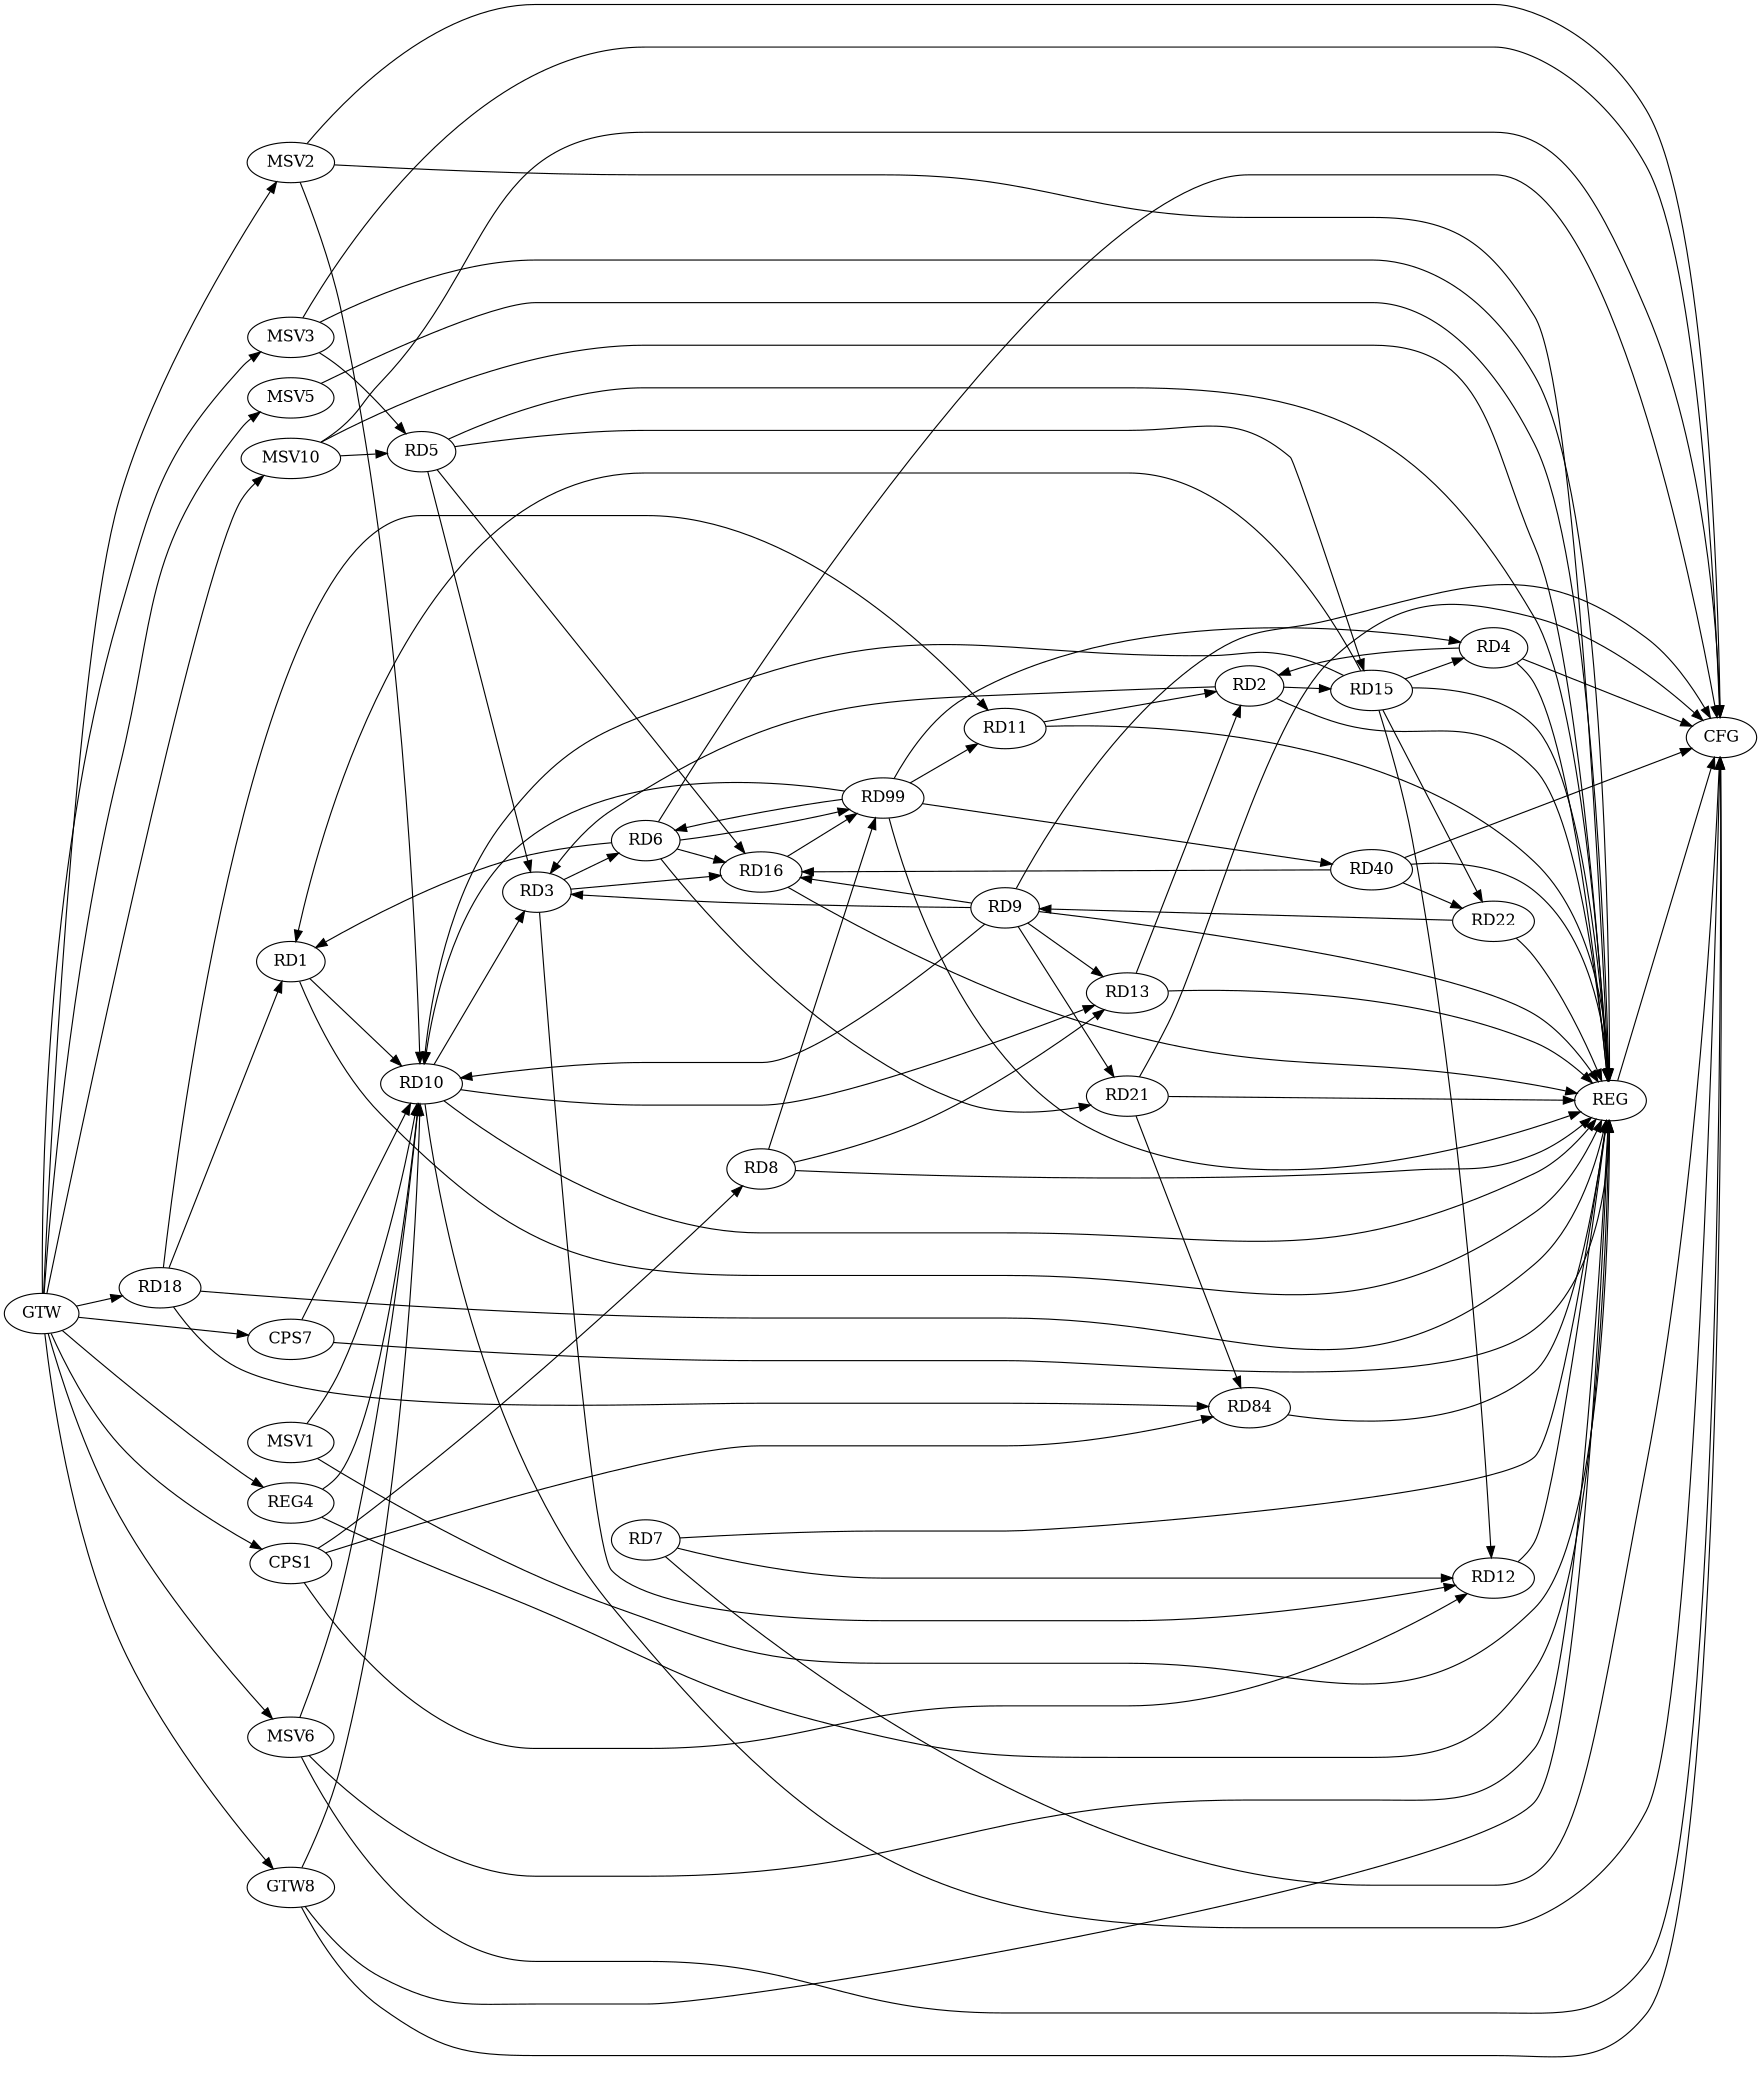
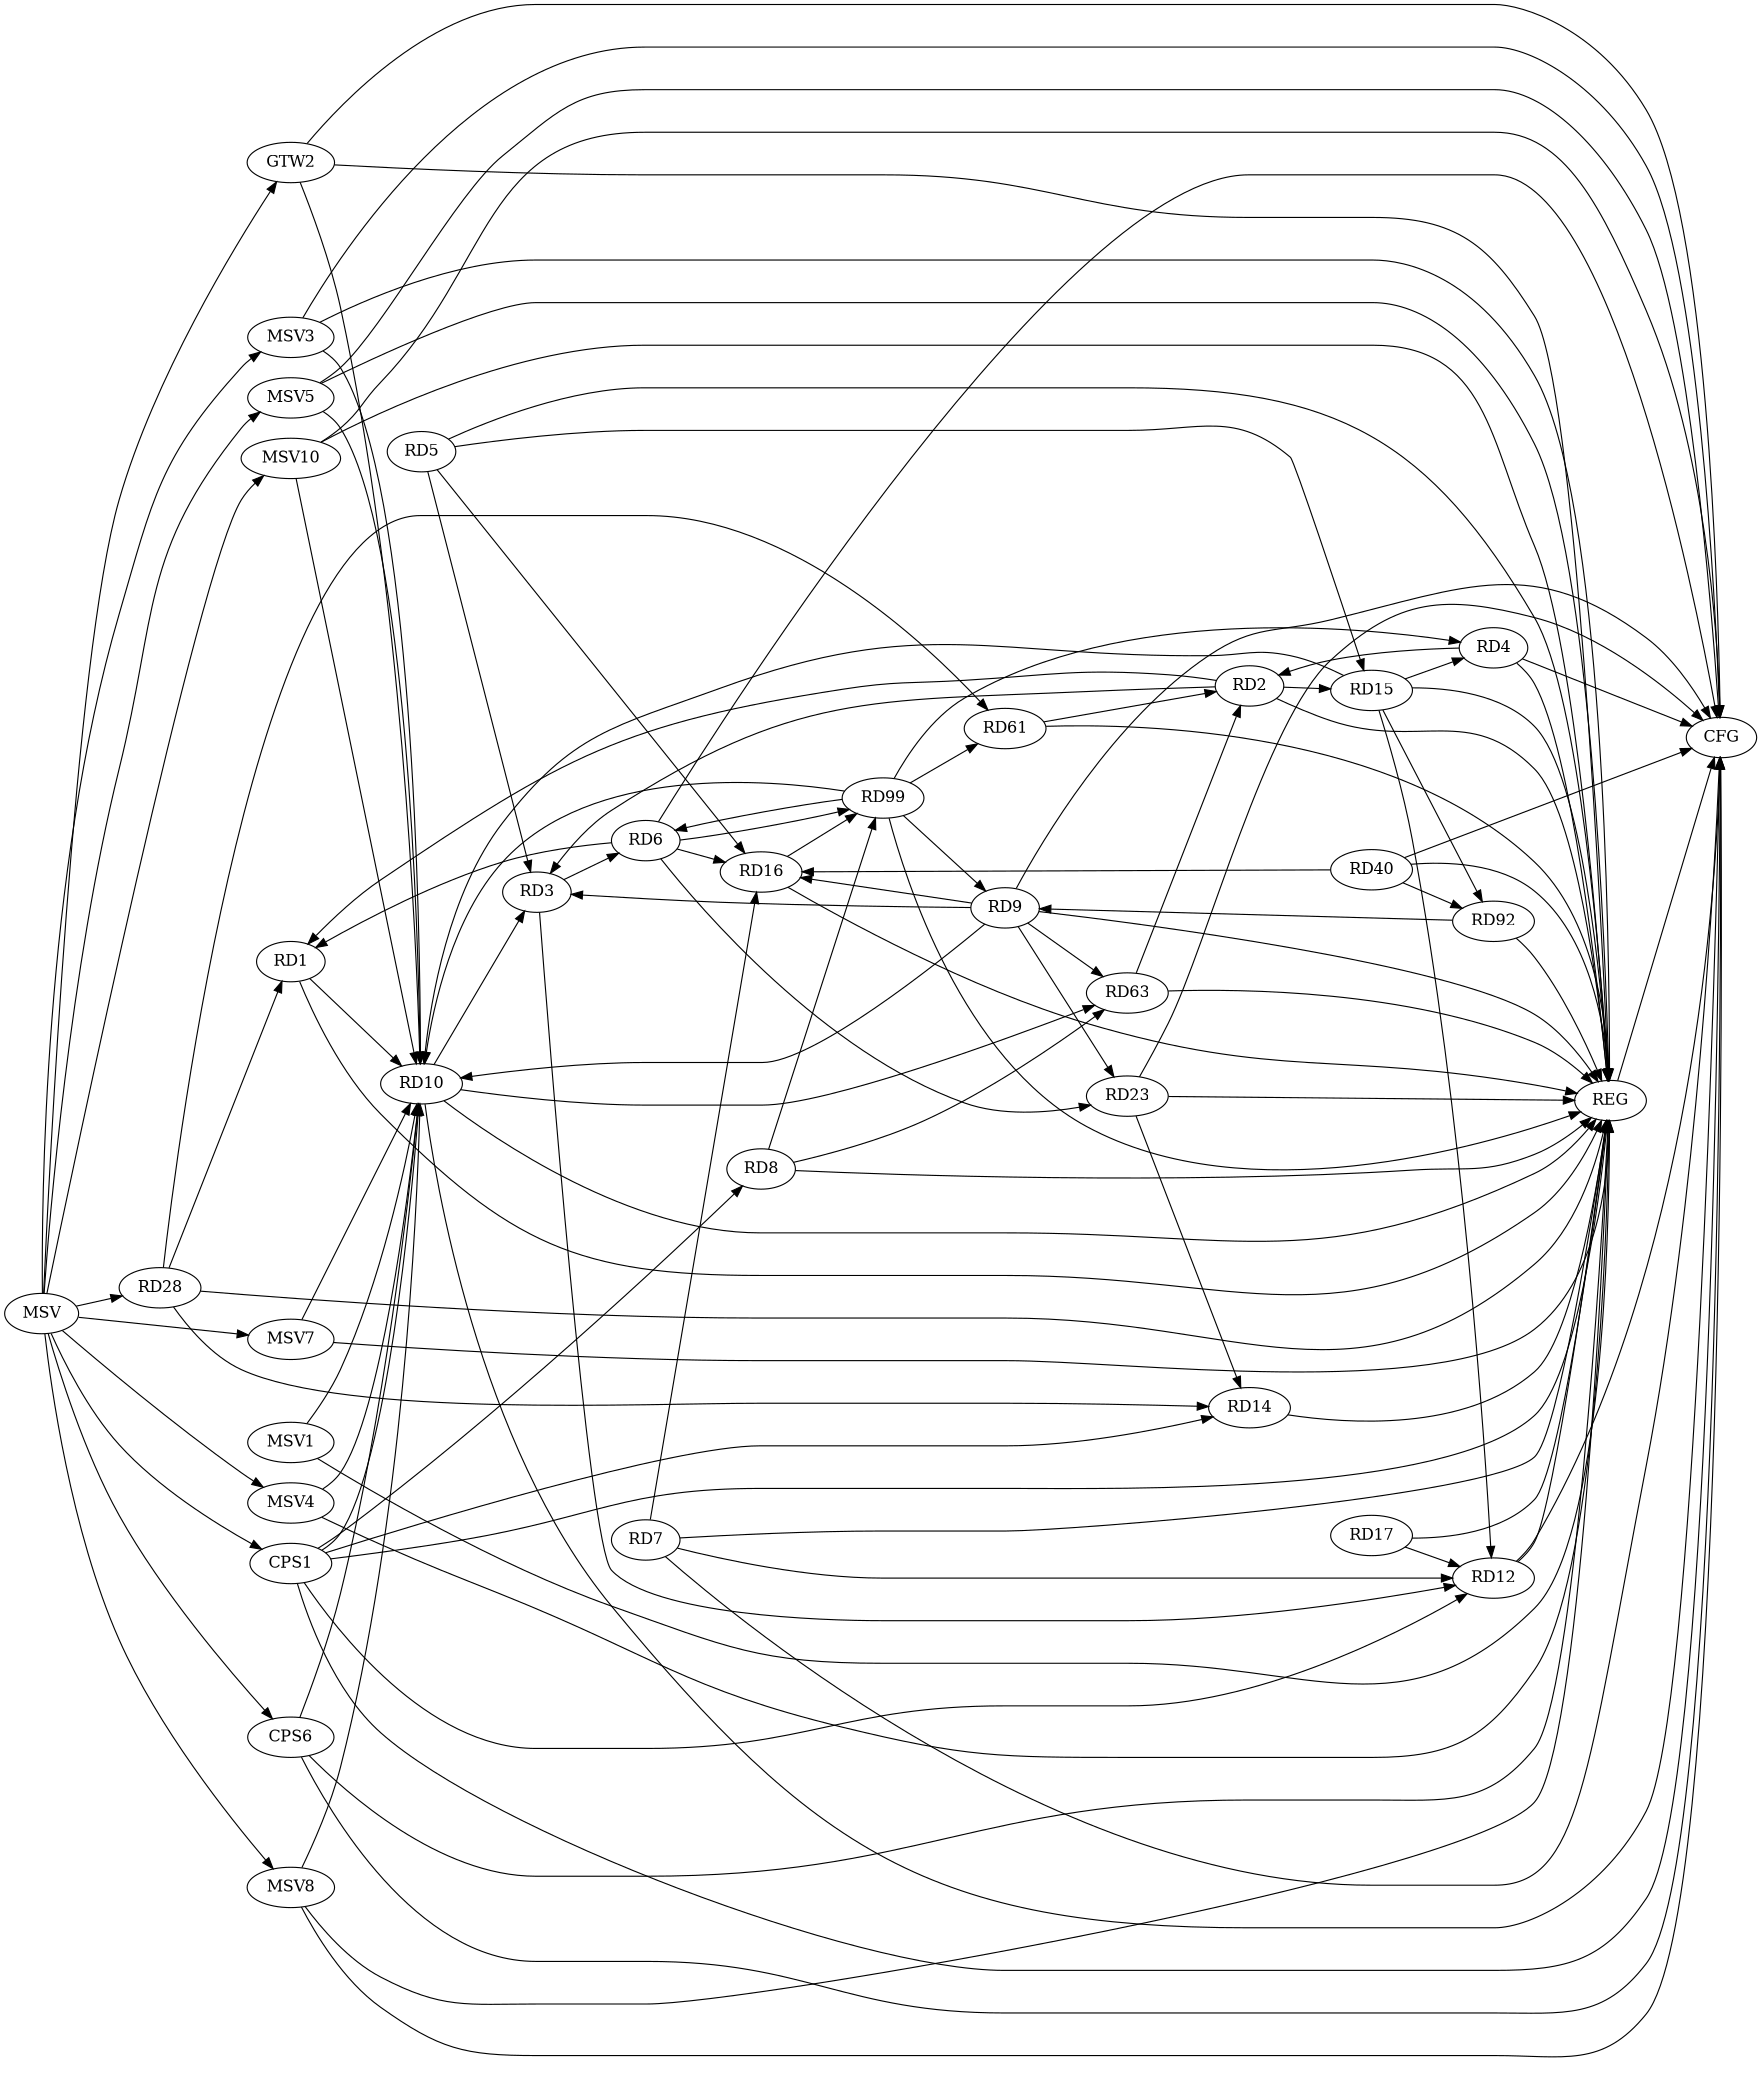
none -> (1191, 90)
(291, 163) -> (291, 163)
(363, 388) -> (401, 640)
(358, 455) -> (355, 766)
(739, 473) -> (760, 704)
none -> (404, 724)
(1005, 729) -> (1005, 729)
(1122, 833) -> (940, 849)
(640, 883) -> (702, 1212)
(1494, 921) -> (1494, 921)
(1127, 993) -> (1127, 993)
(1127, 1096) -> (1127, 1096)
none -> (1668, 1180)
(160, 1288) -> (160, 1288)
(42, 1314) -> (42, 1314)
(291, 1339) -> (291, 1339)
none -> (393, 1341)
(1250, 1408) -> (1250, 1408)
none -> (1083, 1488)
(291, 1503) -> (291, 1503)
none -> (1372, 1536)
(291, 1737) -> (291, 1737)
(291, 1887) -> (291, 1887)
none -> (1482, 1970)
